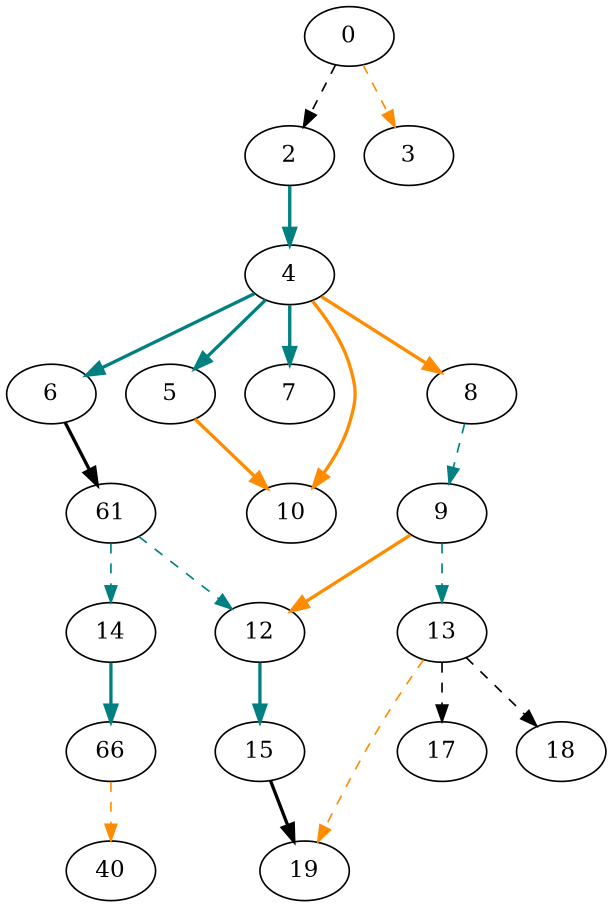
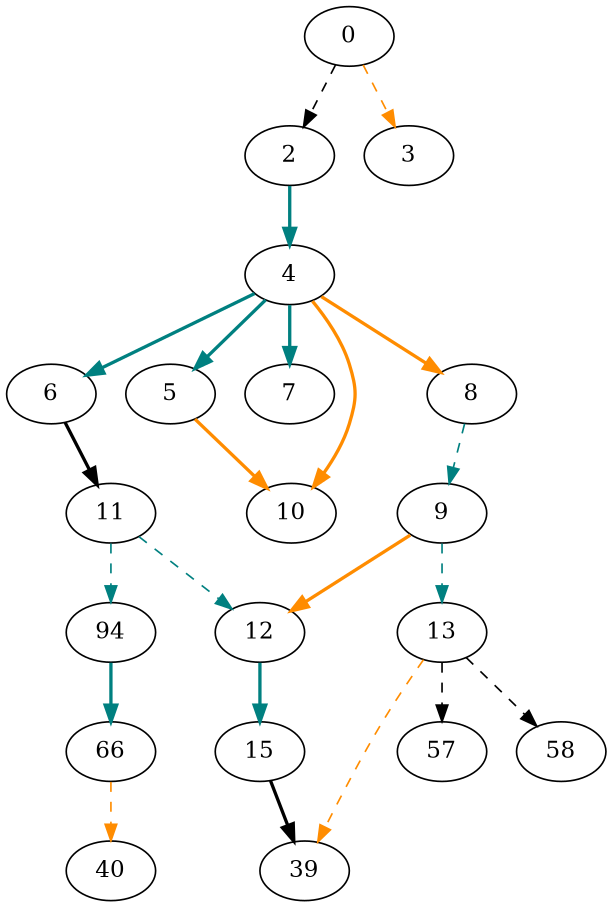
(111, 513) -> (111, 513)
(111, 632) -> (111, 632)
(442, 752) -> (442, 752)
(561, 752) -> (561, 752)
(305, 871) -> (305, 871)
